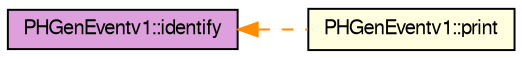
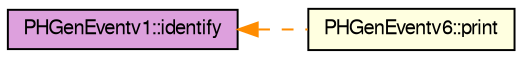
(411, 29) -> (411, 29)
